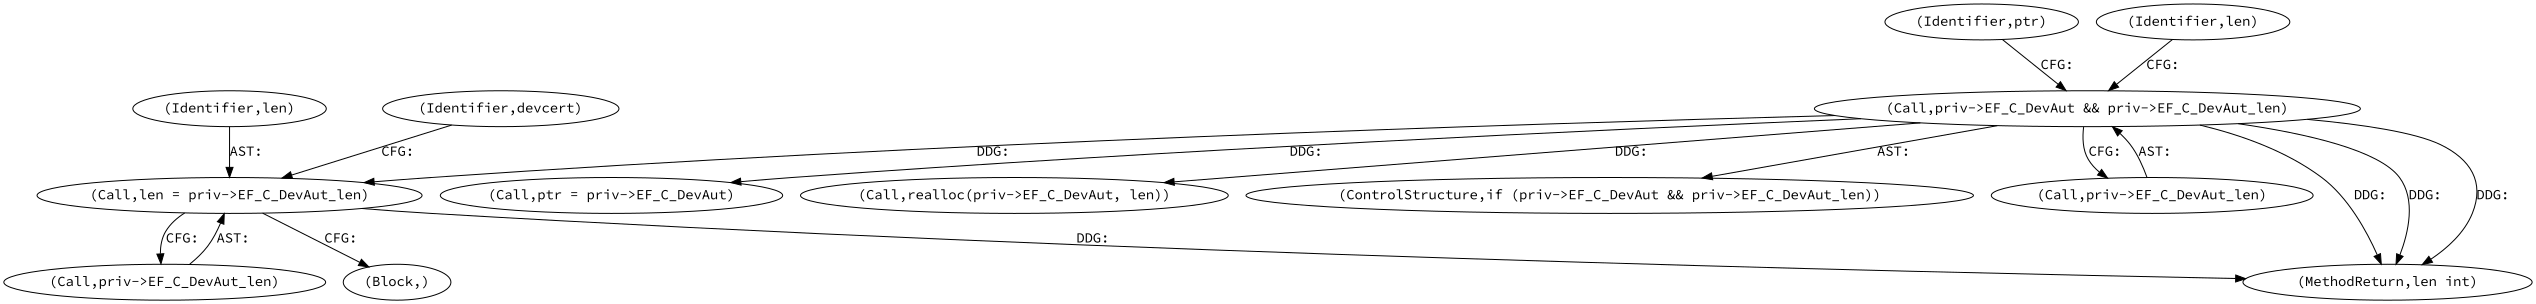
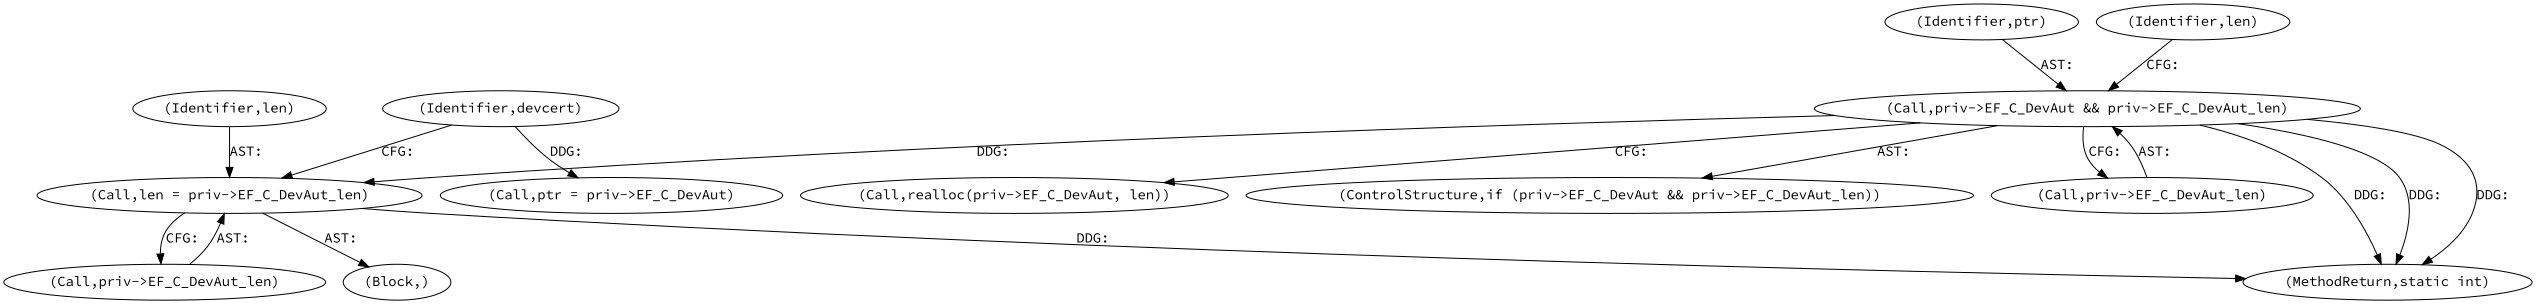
(2061, 65) -> (2061, 65)
(1301, 146) -> (540, 152)
(1636, 152) -> (1636, 152)
(345, 239) -> (345, 239)
(2388, 282) -> (2388, 282)
